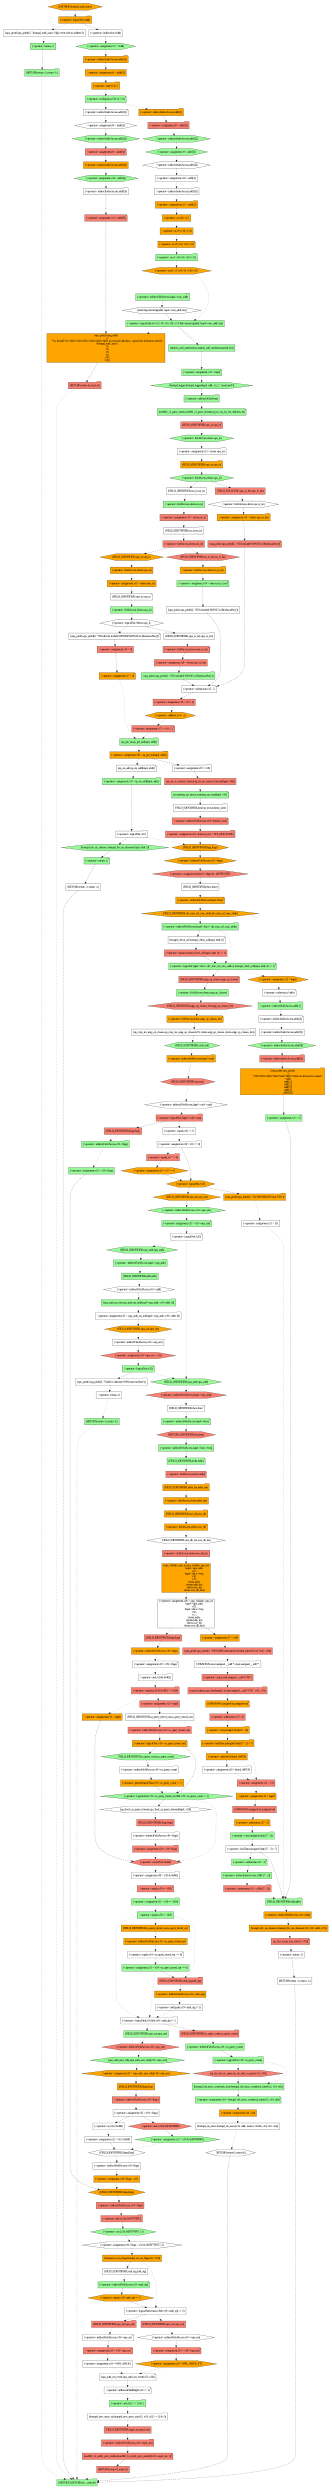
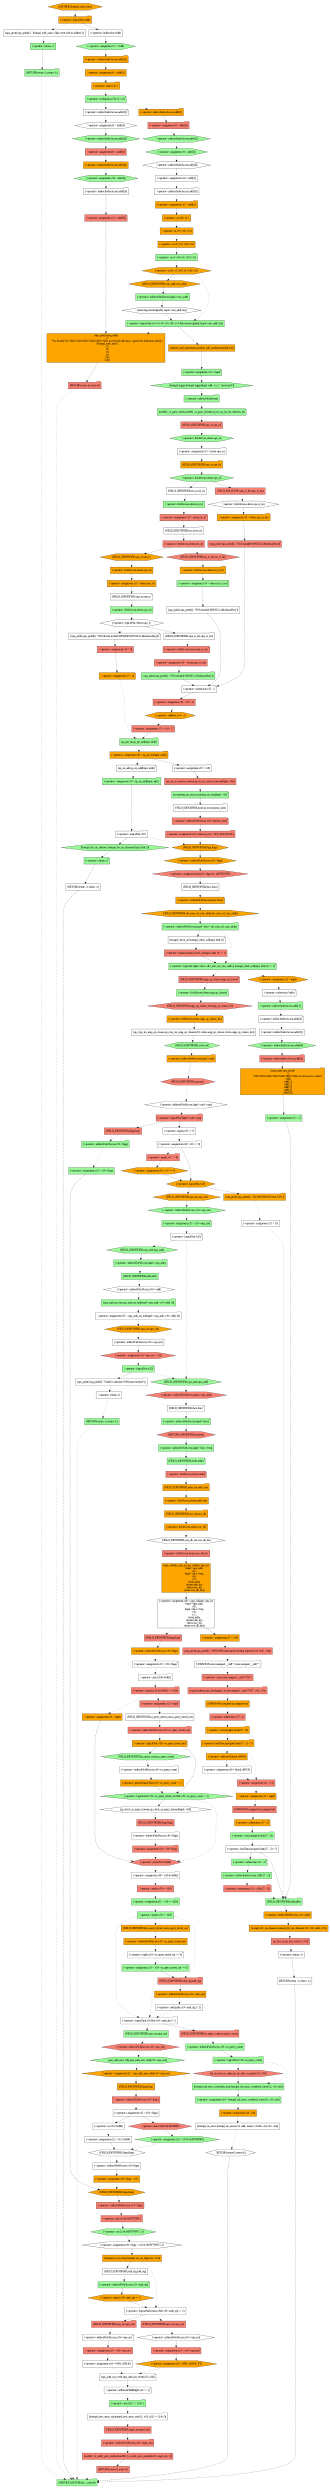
none -> (164, 284)
(202, 348) -> (202, 348)
(184, 655) -> none
